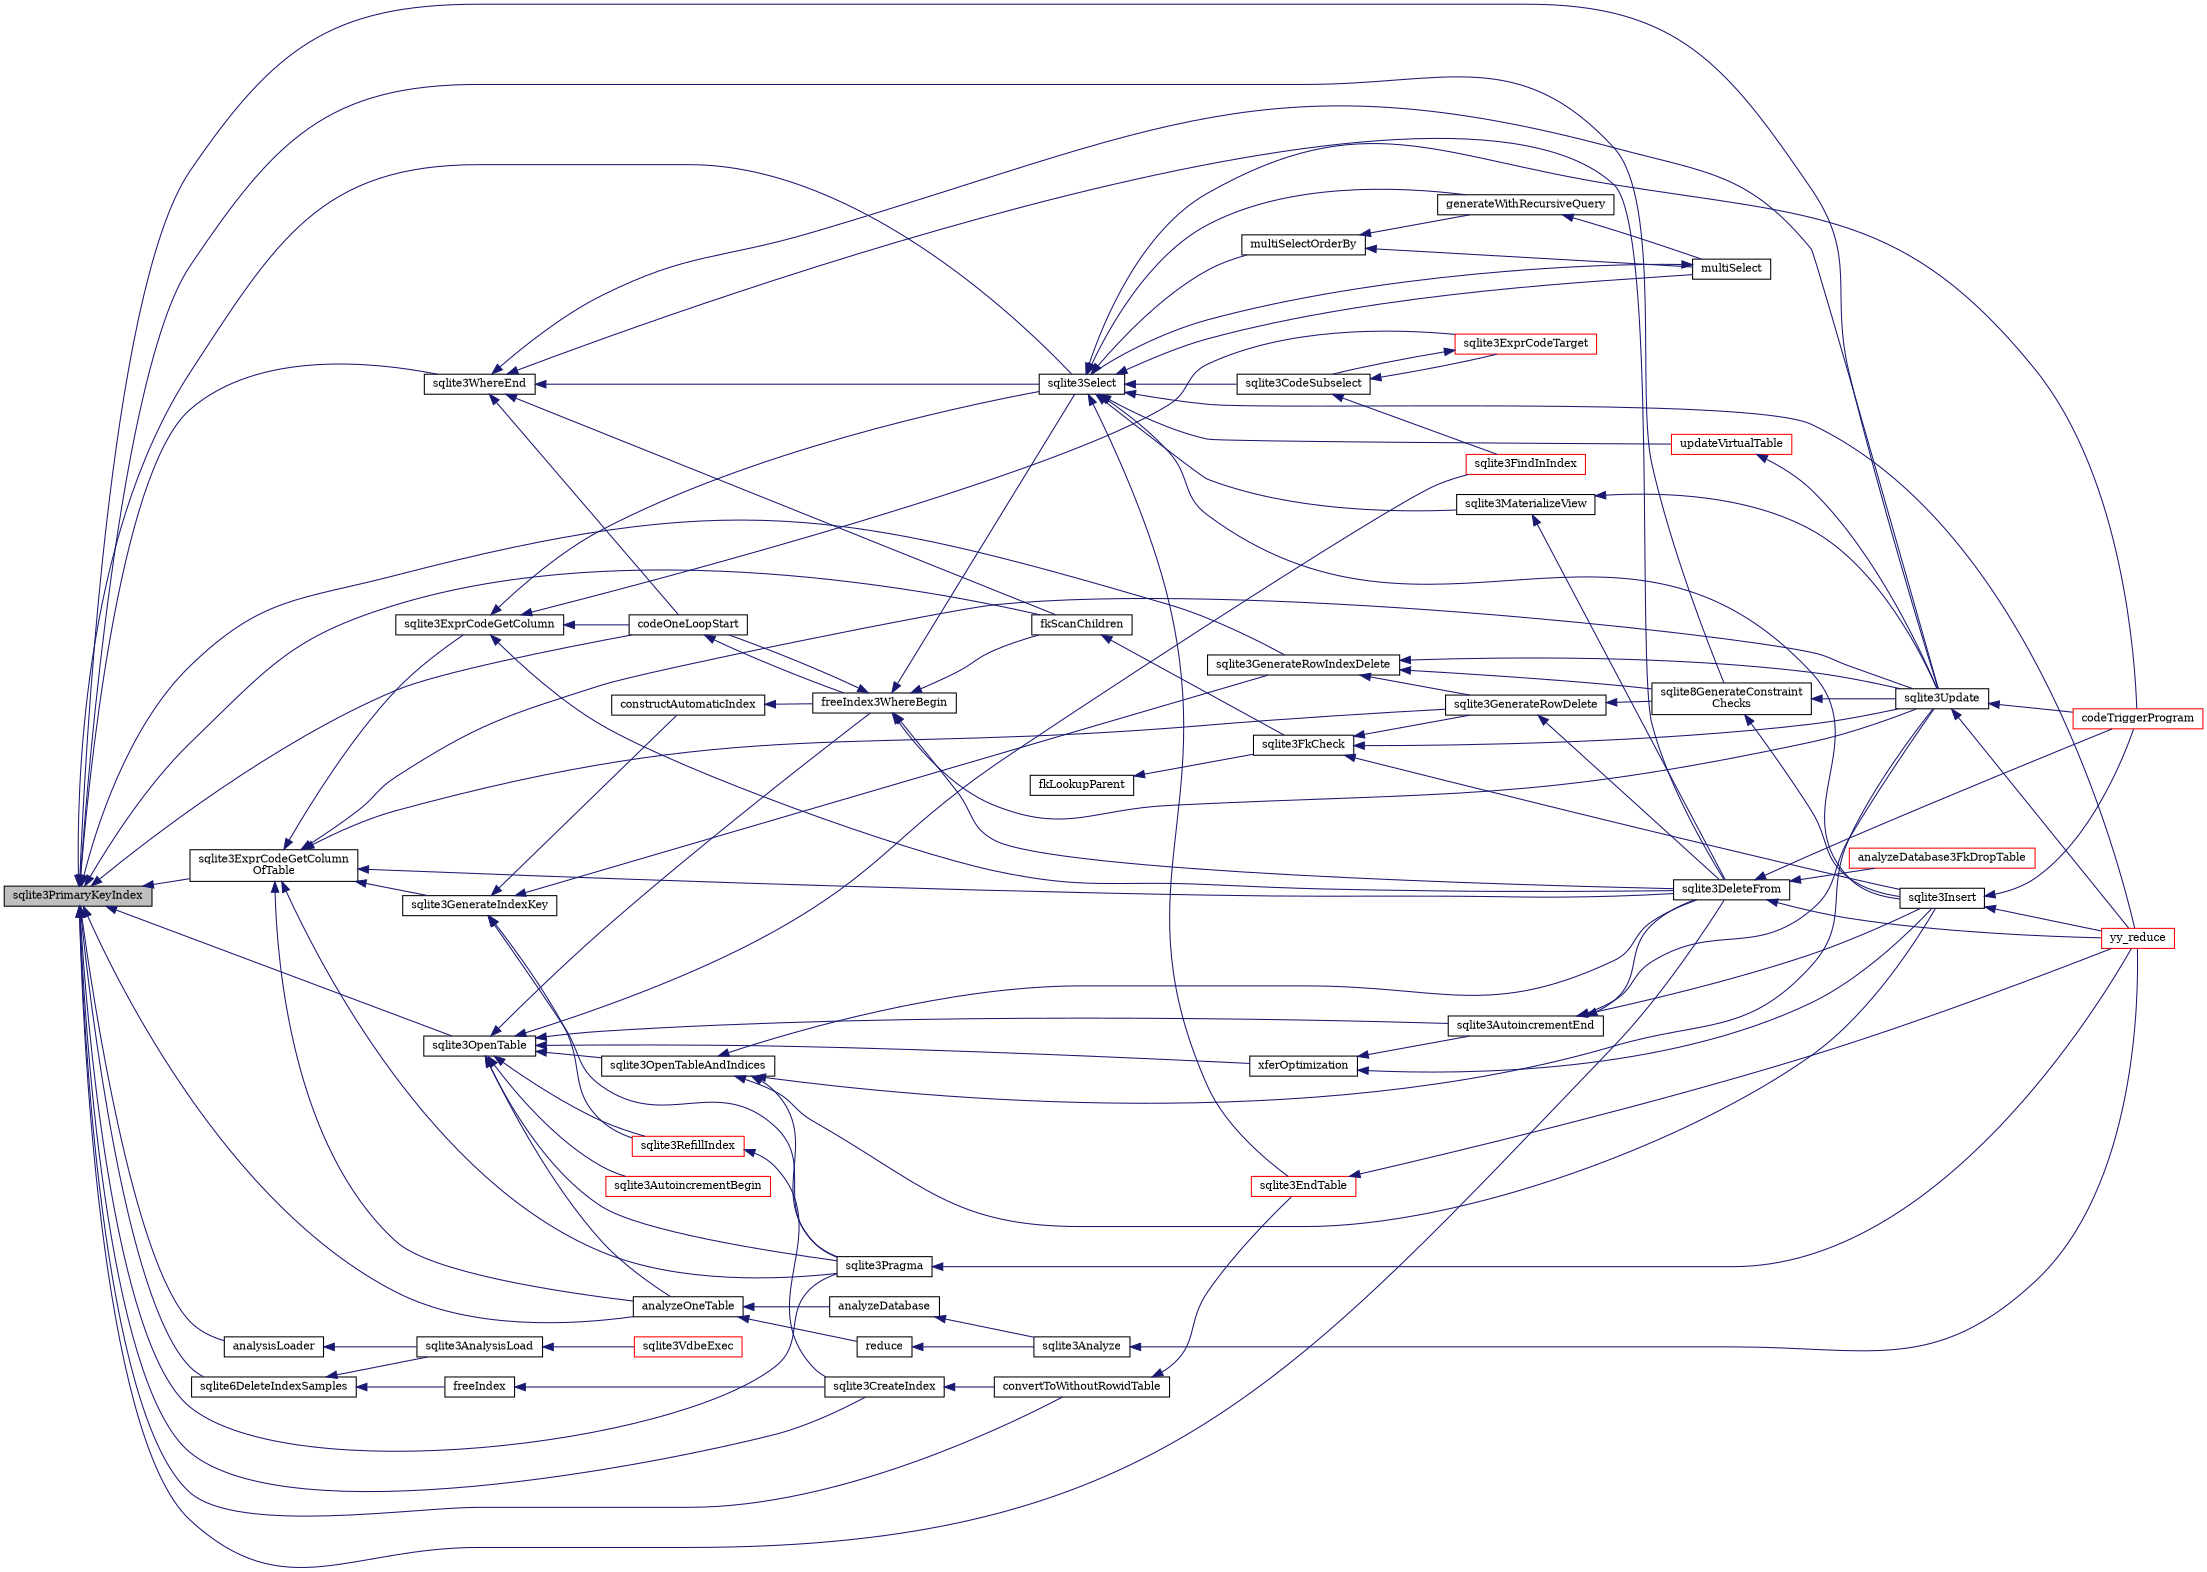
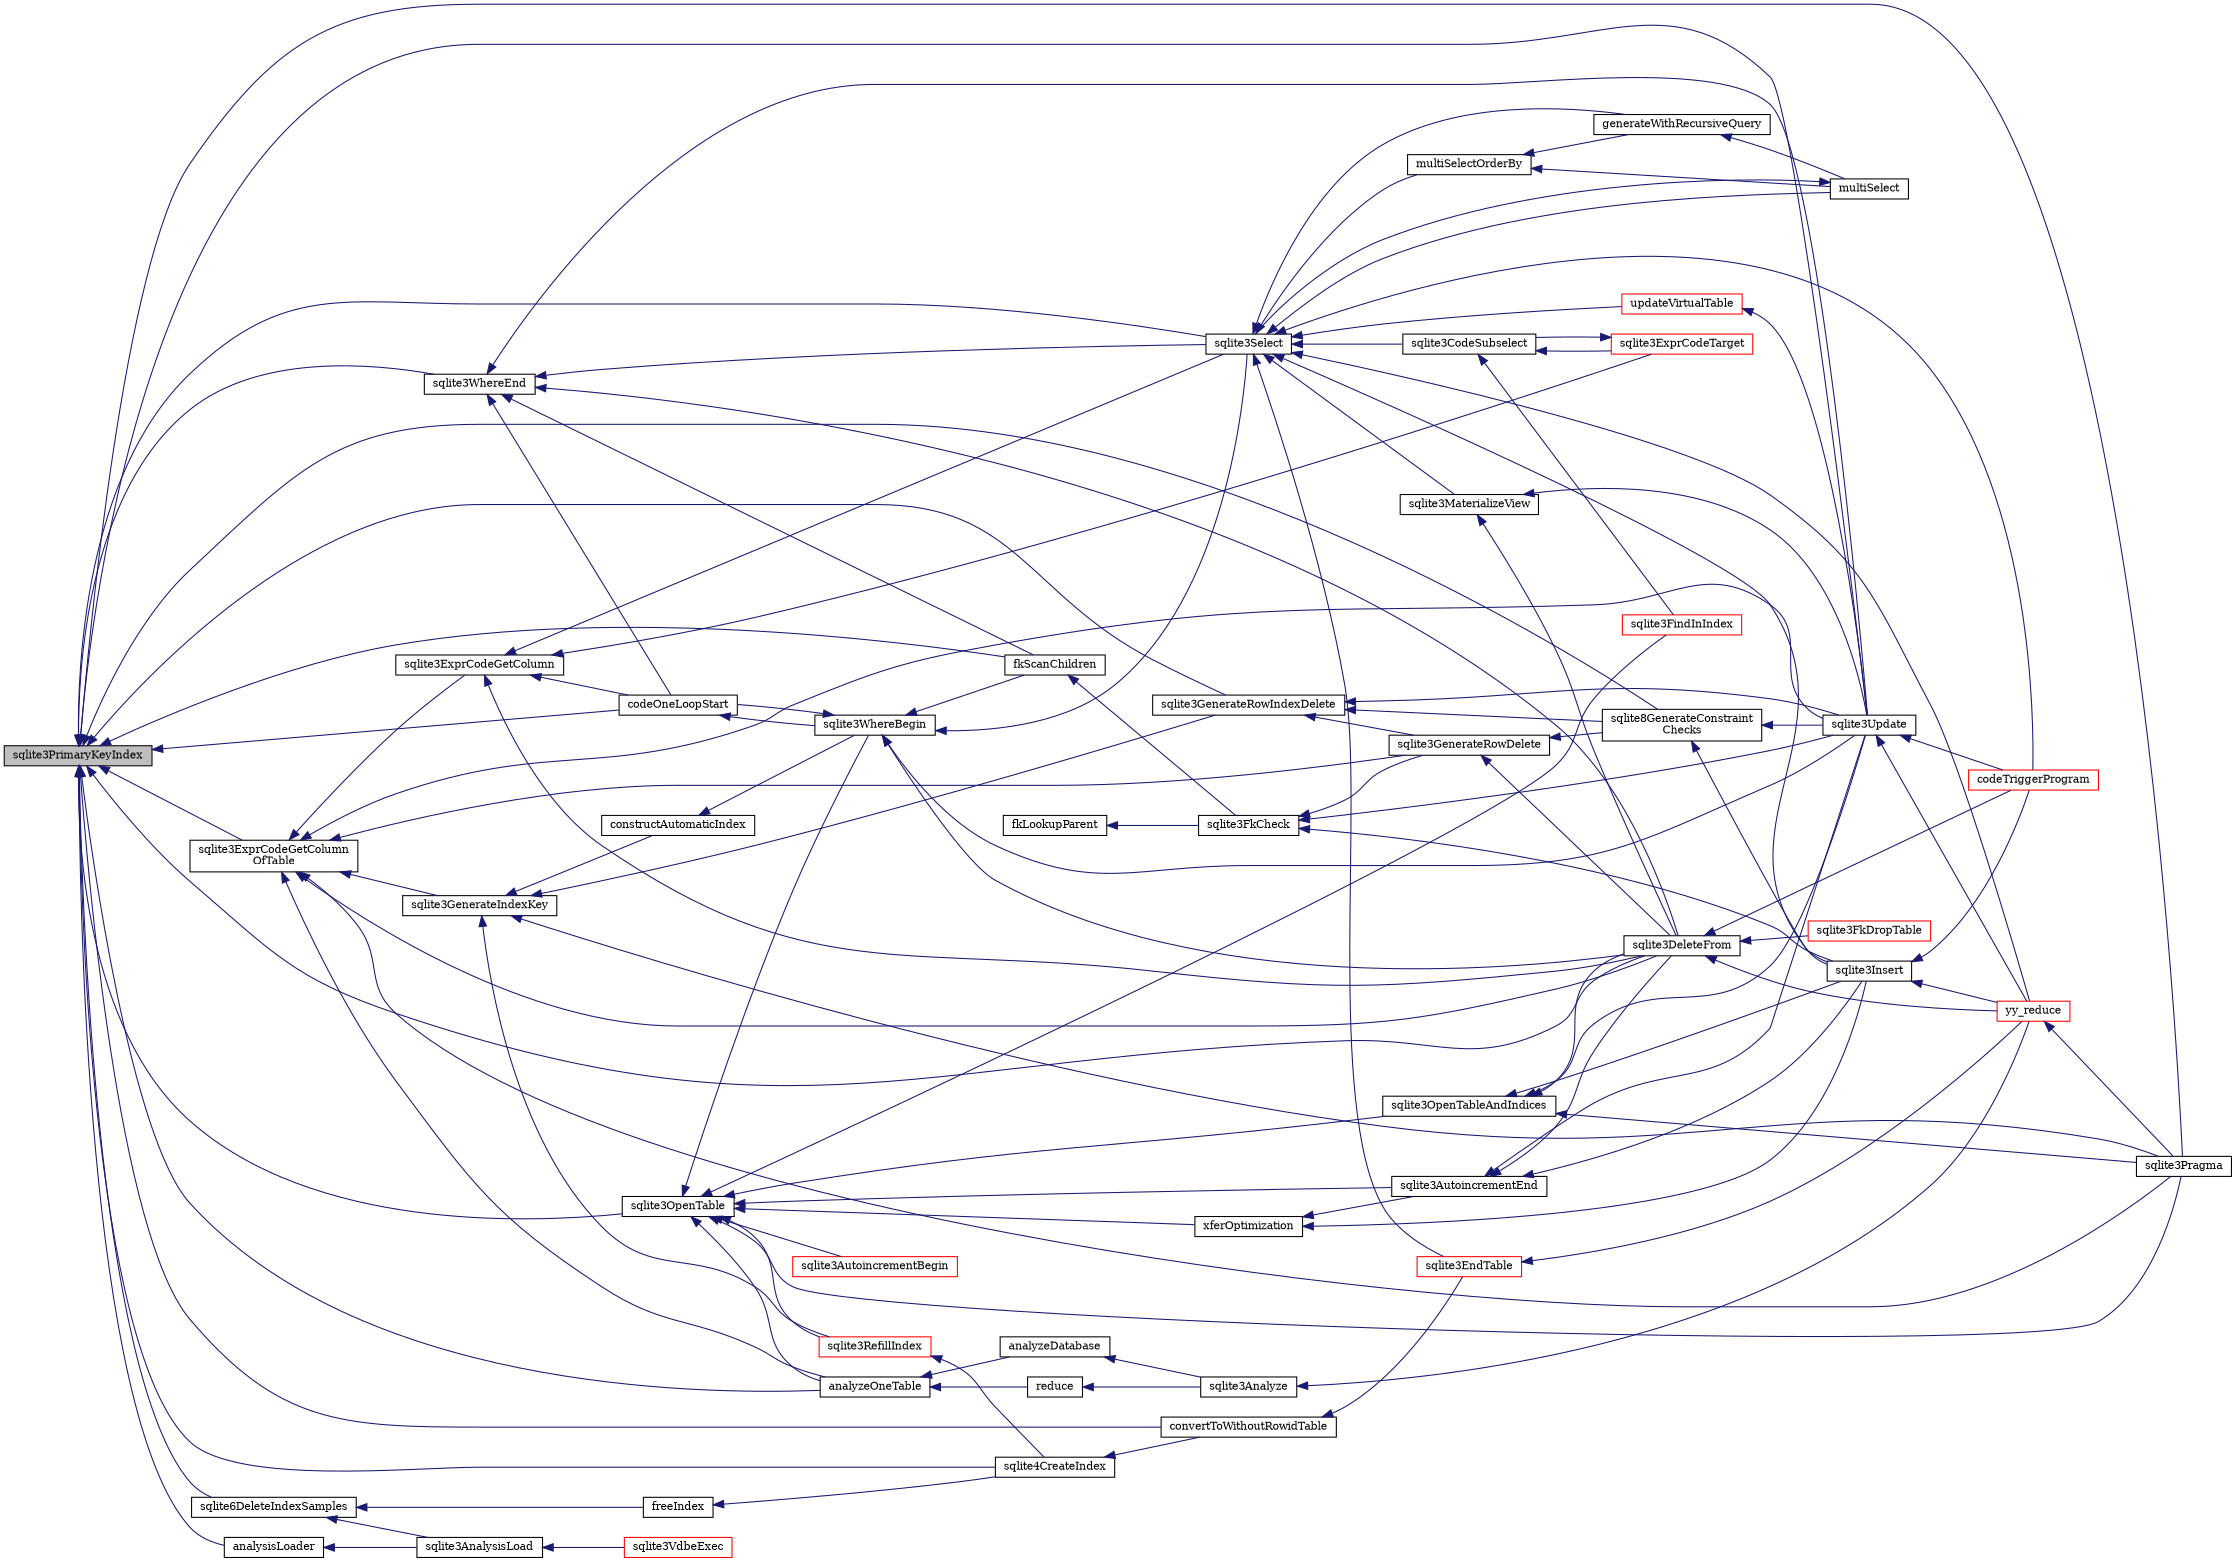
(885, 703) -> (875, 725)
(1942, 858) -> (1869, 931)
(1603, 1267) -> (2112, 1093)
(885, 1387) -> (1055, 1467)
